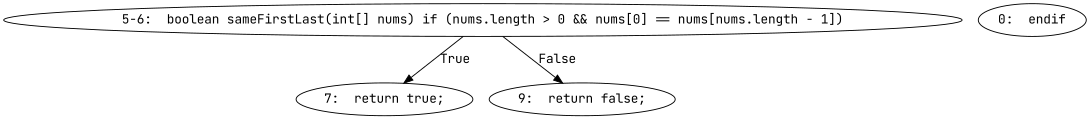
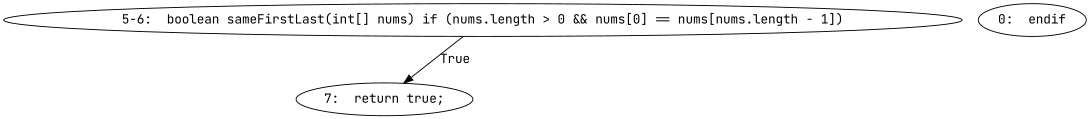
(582, 99) -> none
